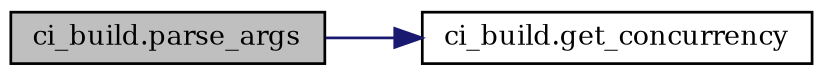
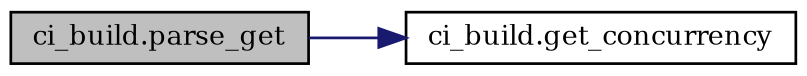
(168, 38) -> (160, 38)
